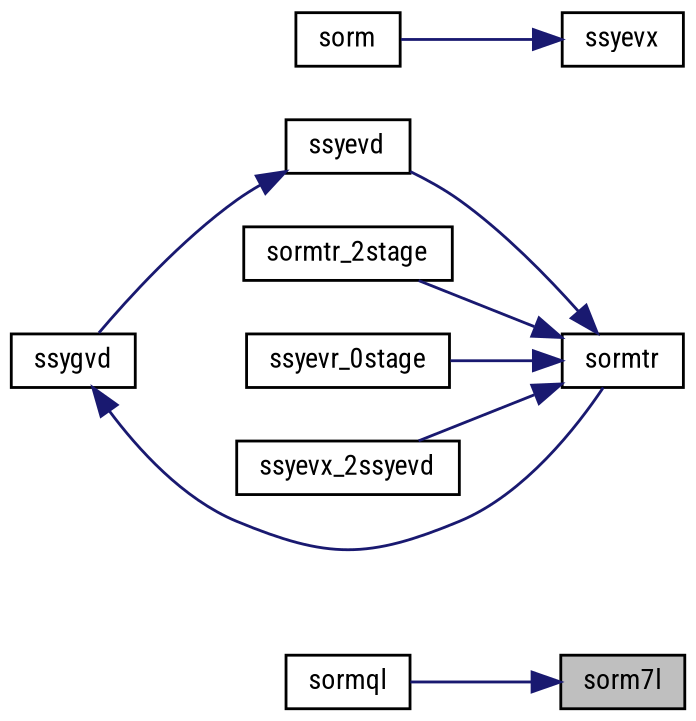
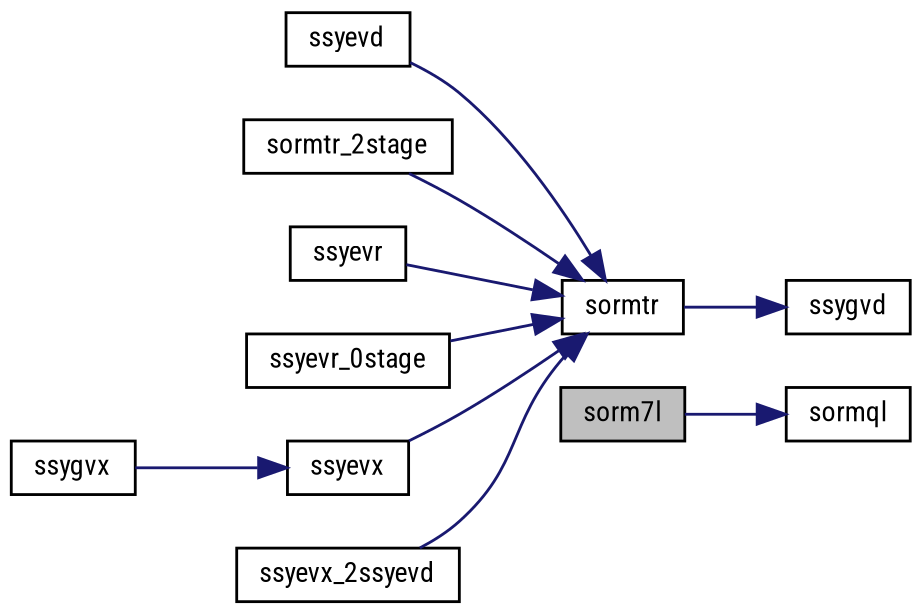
(348, 39) -> (73, 468)
(174, 253) -> none
none -> (348, 254)
none -> (486, 399)
(471, 682) -> (721, 414)
